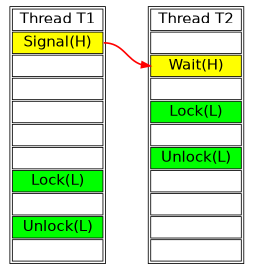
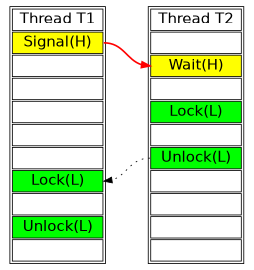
none -> (130, 167)
